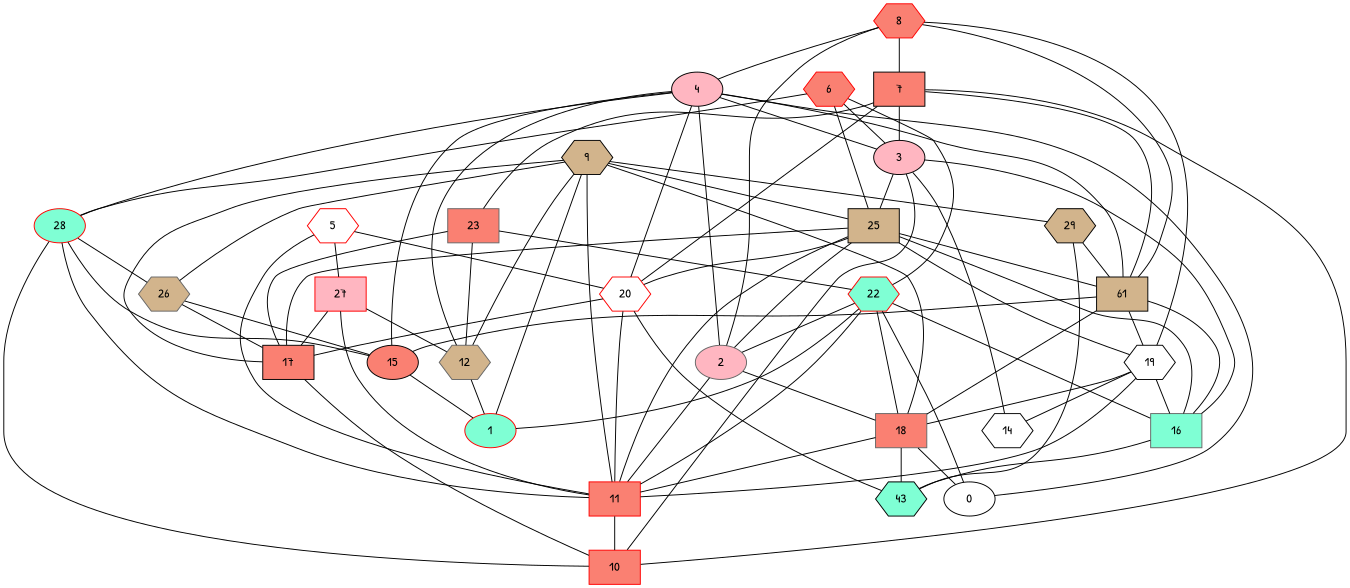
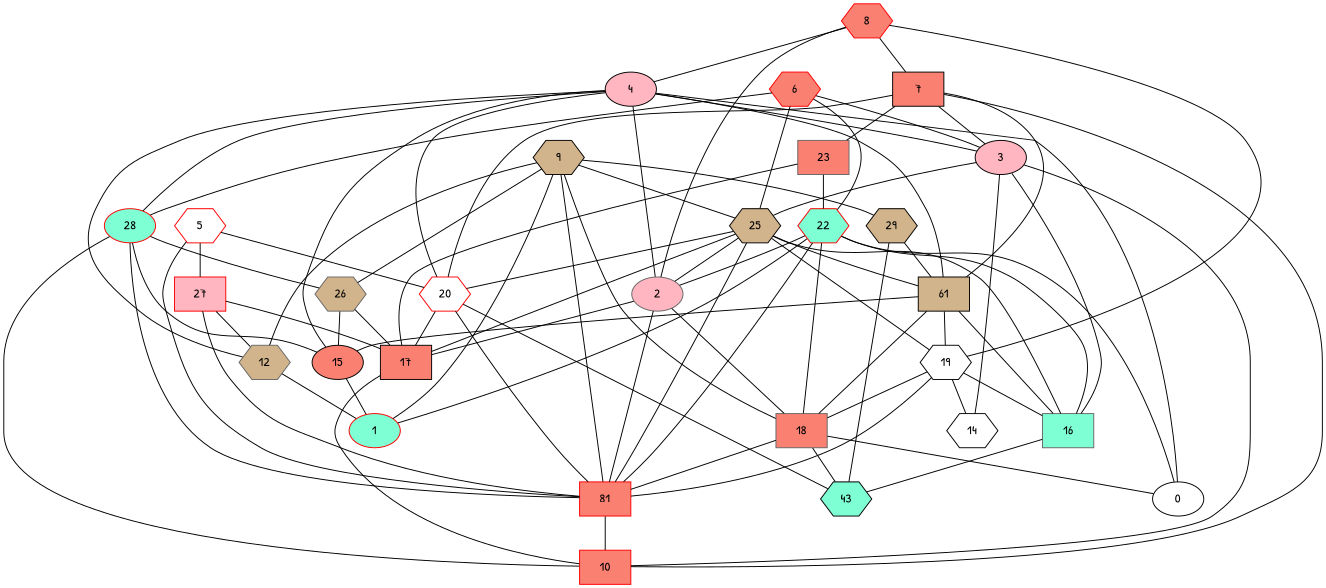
(1114, 98) -> none
(244, 204) -> (507, 335)
(874, 226) -> (755, 226)
(469, 294) -> none
(615, 499) -> (605, 499)
